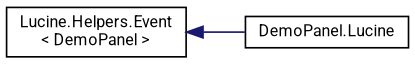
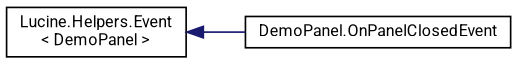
(327, 32) -> (378, 32)
